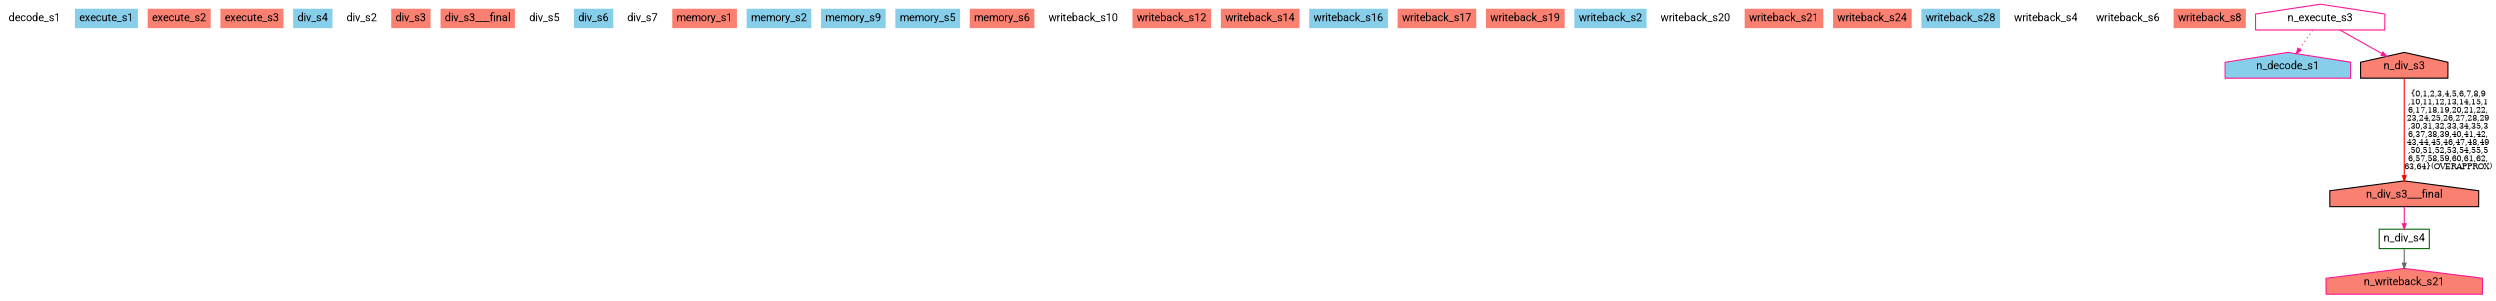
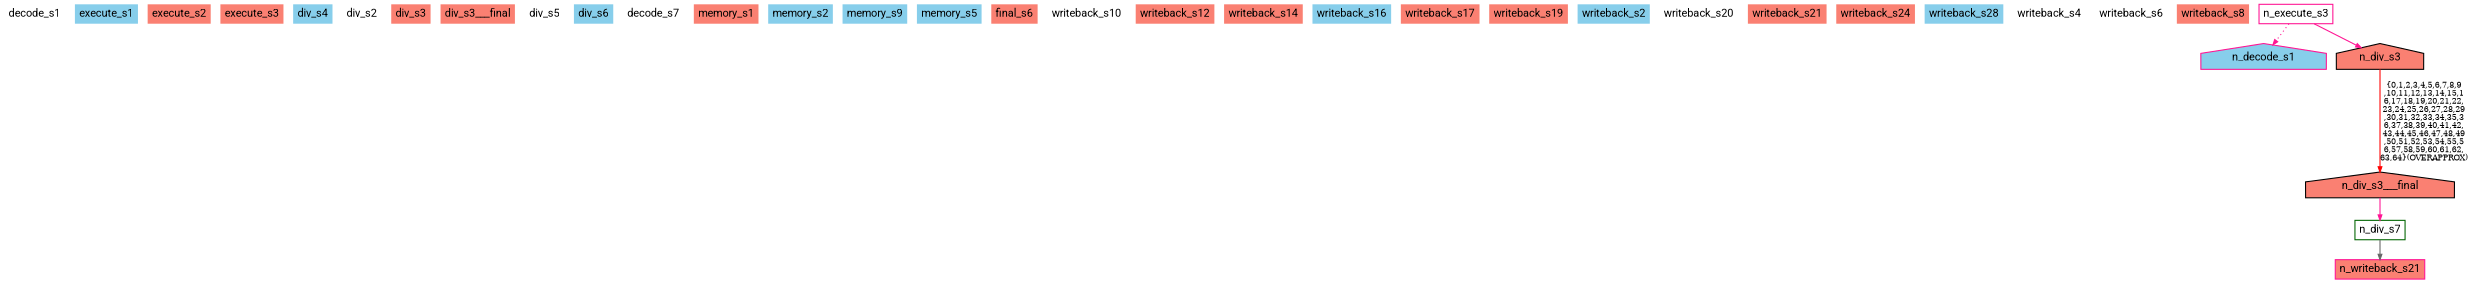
(643, 18) -> (653, 14)
(1002, 18) -> (1014, 14)
(2320, 18) -> (2296, 14)
(2404, 239) -> (2380, 230)
(2404, 283) -> (2380, 269)
